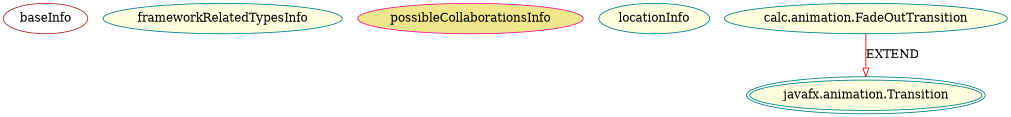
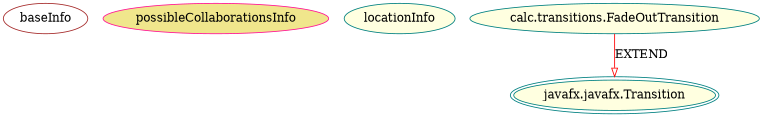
(223, 19) -> none
(866, 19) -> (615, 19)
(866, 95) -> (615, 95)
